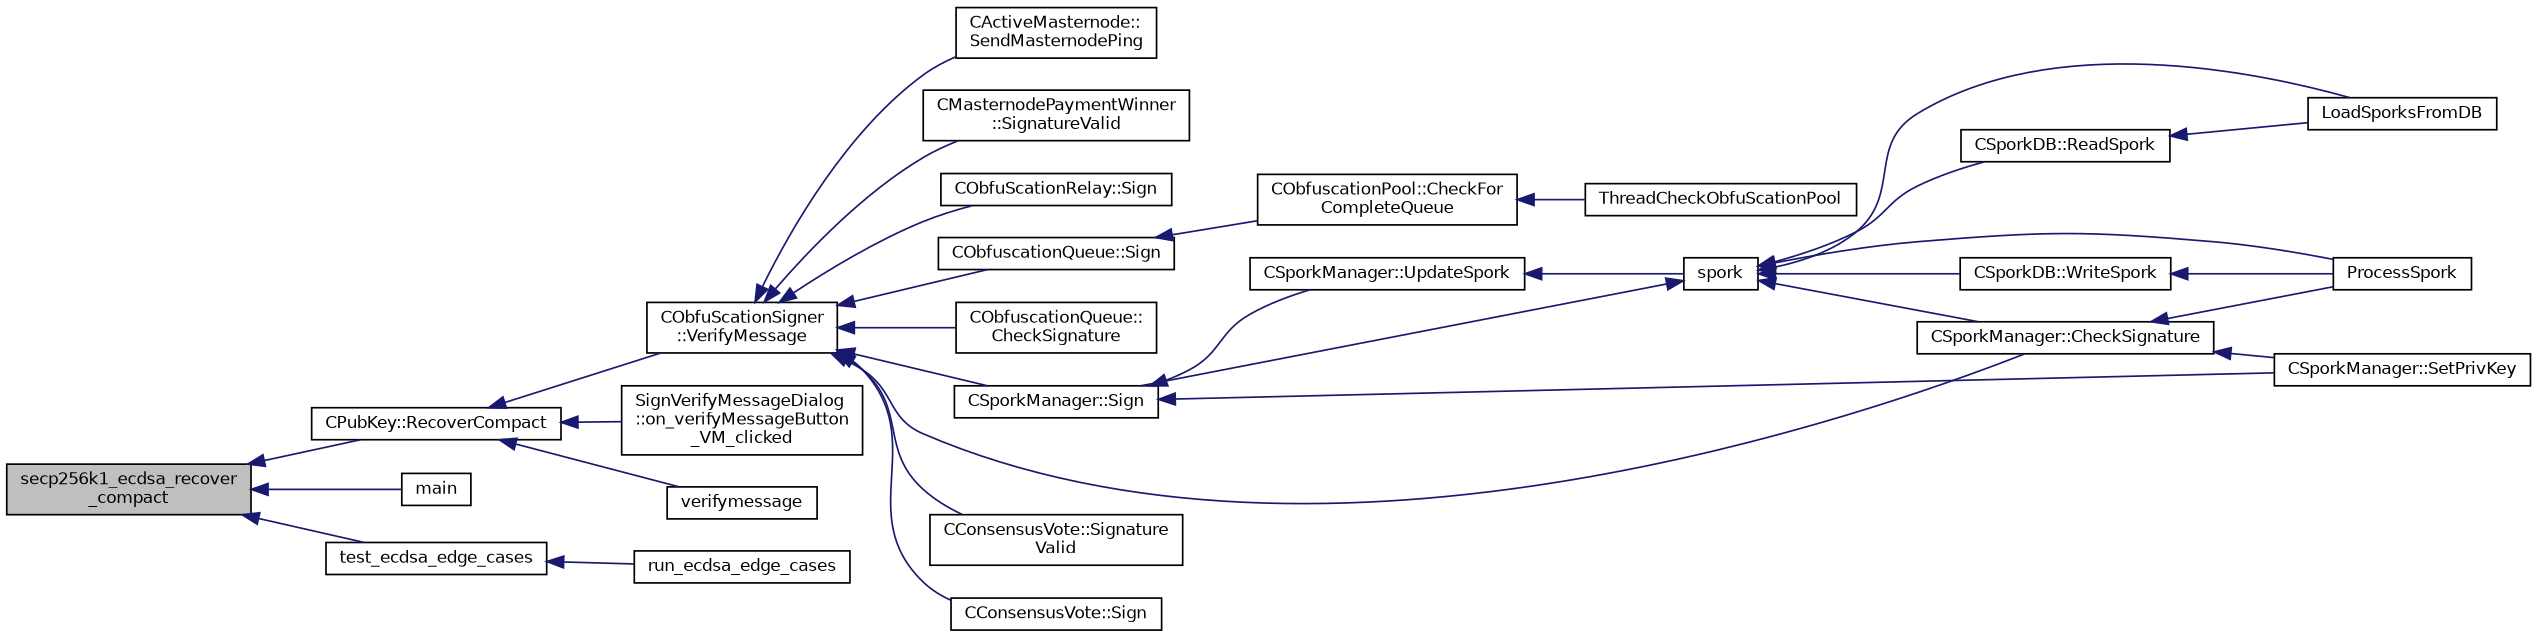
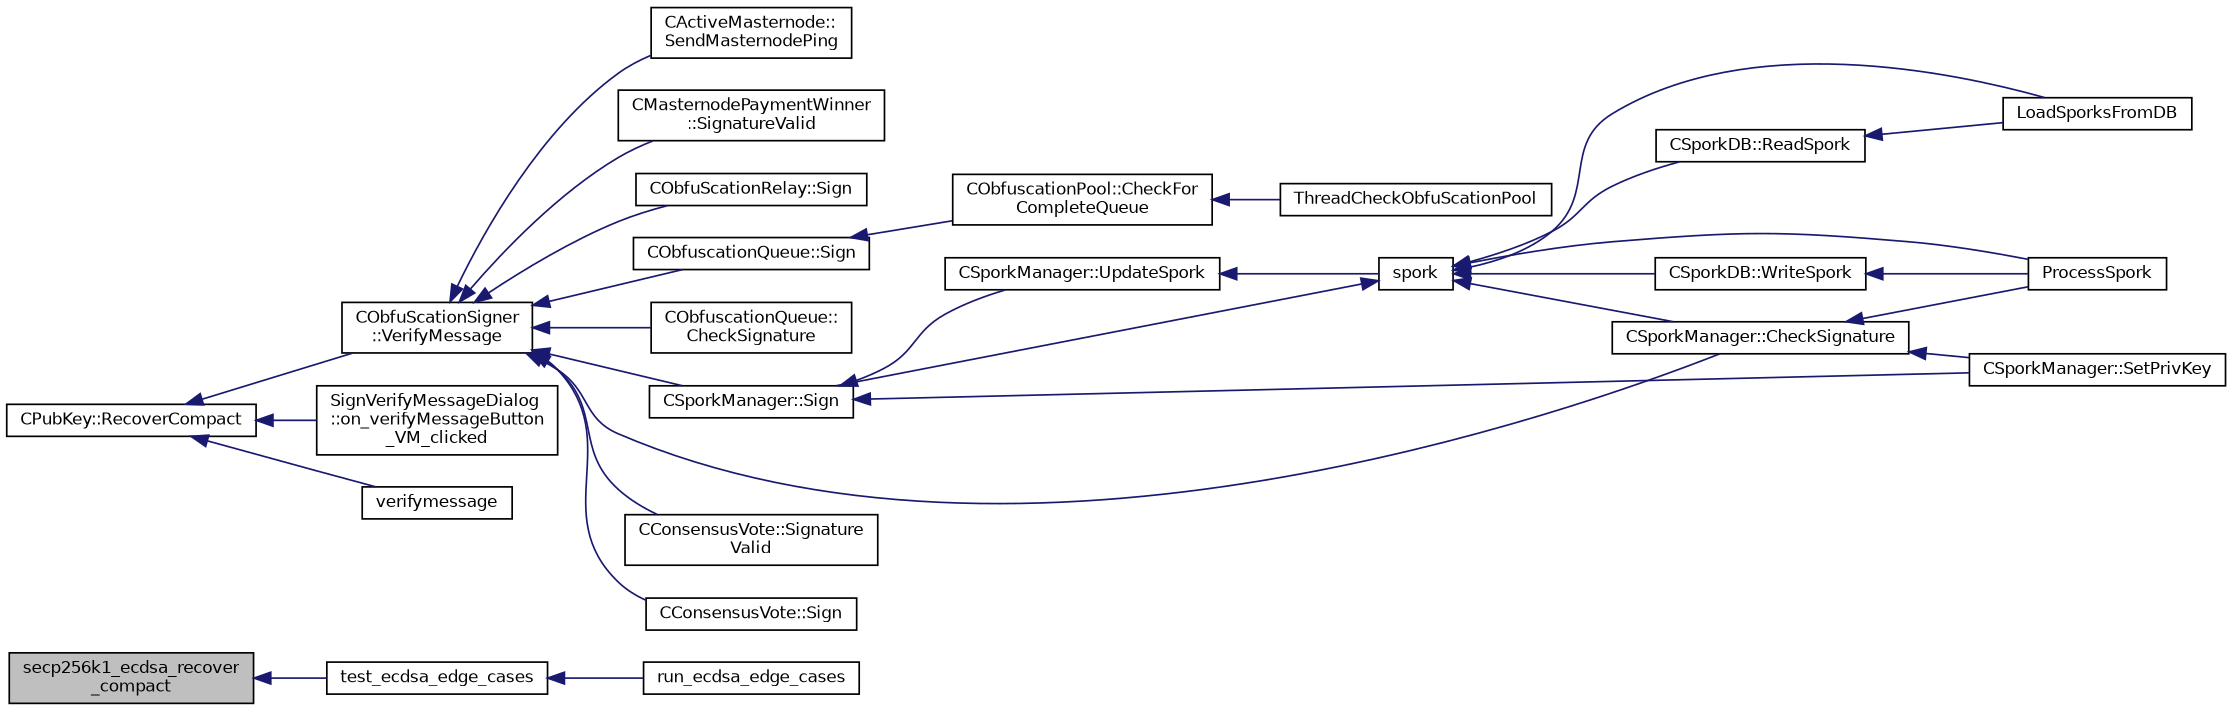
(312, 450) -> none
(436, 489) -> none
